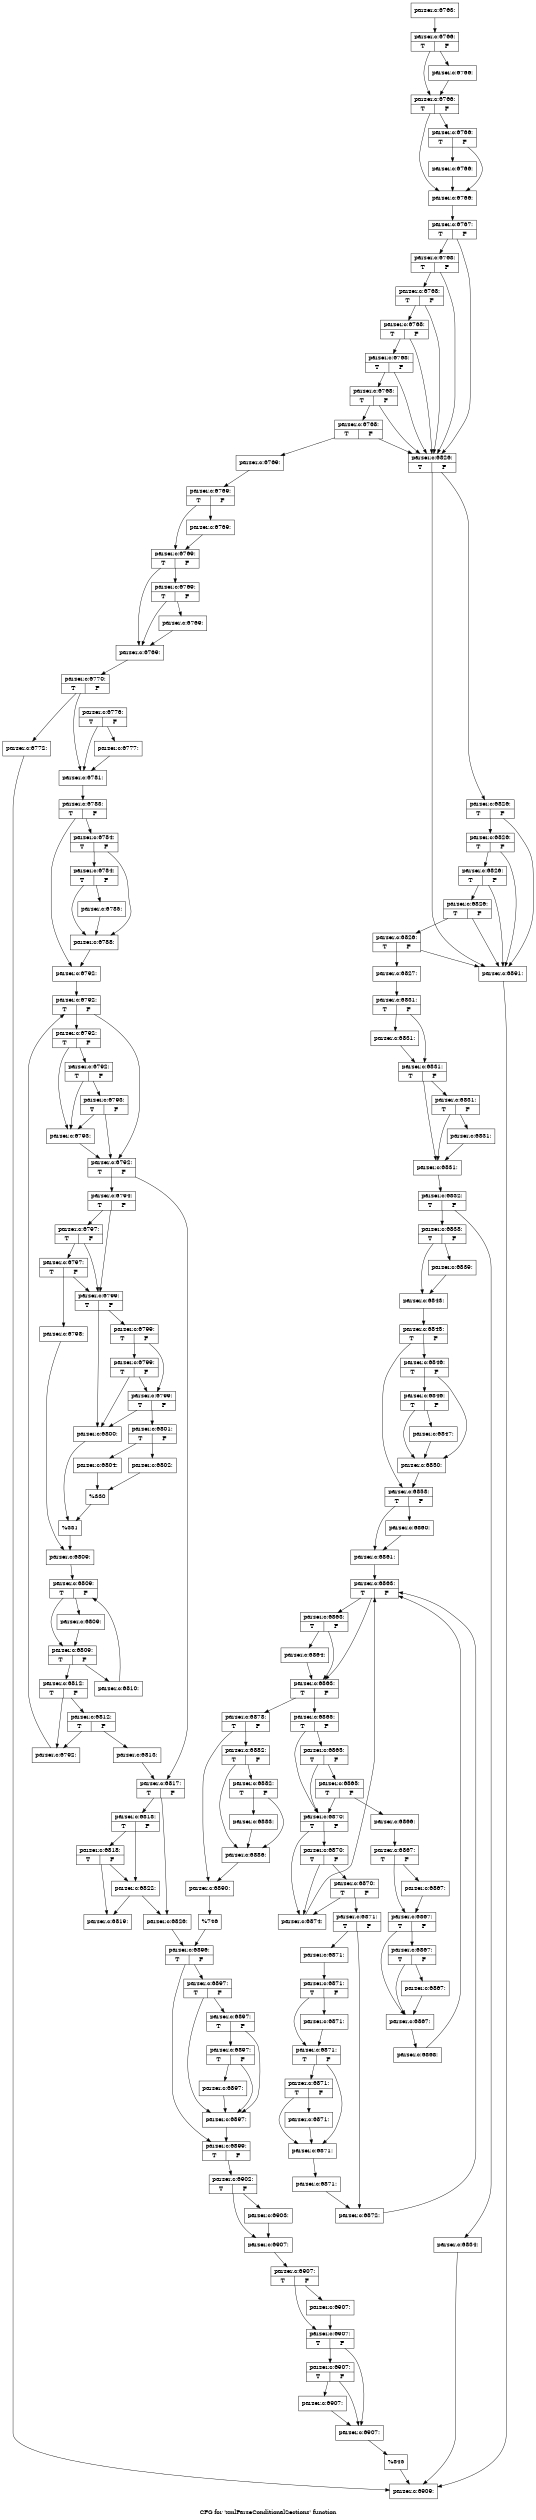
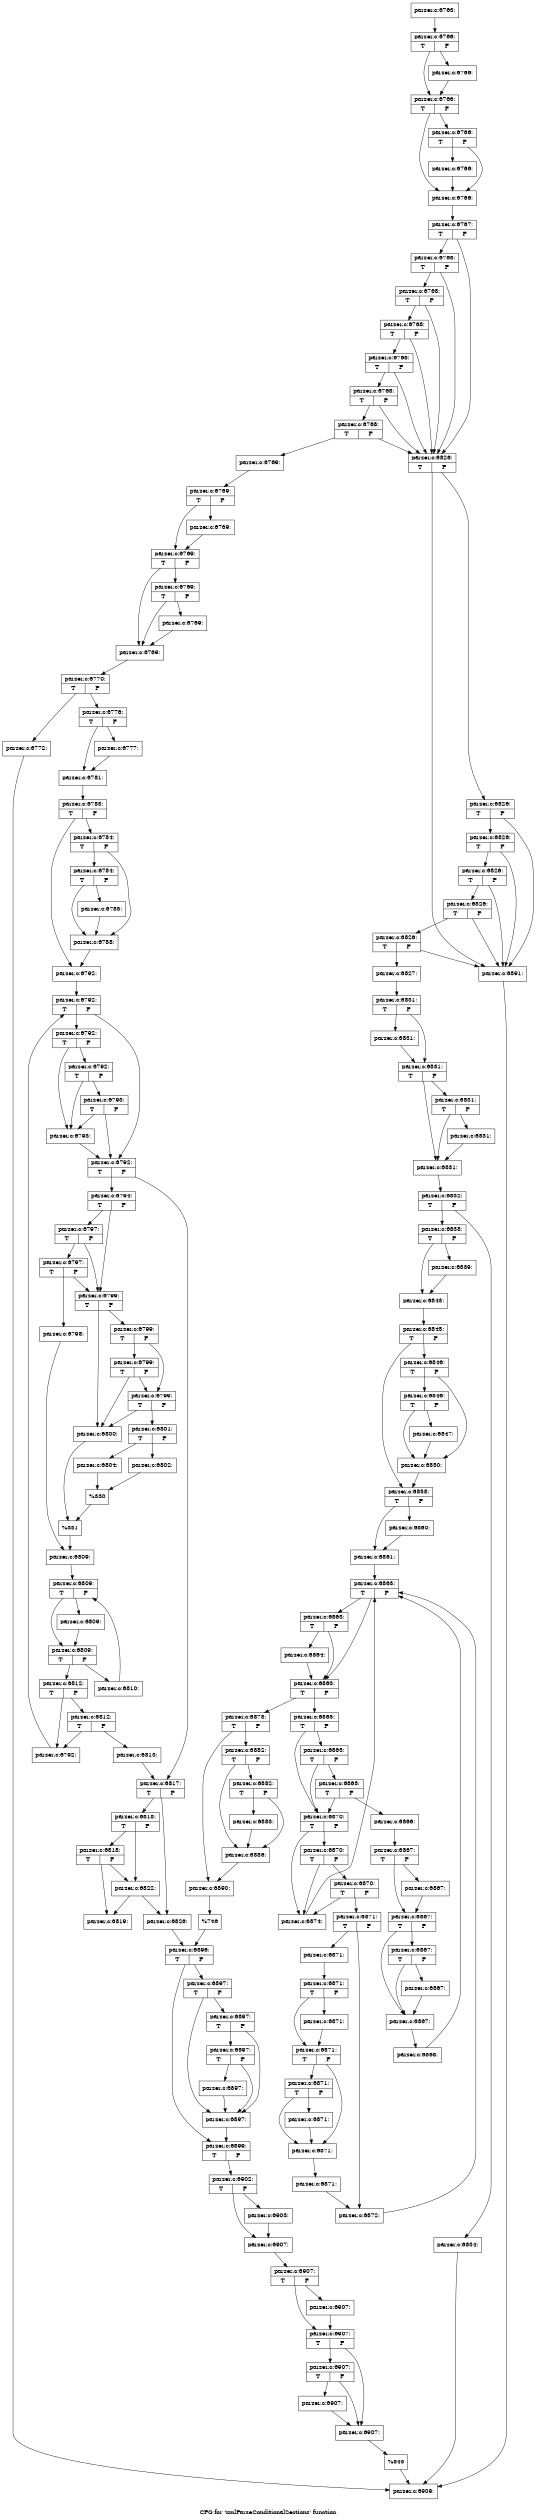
(74, 730) -> (93, 699)
